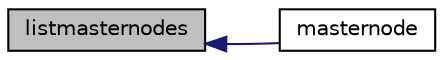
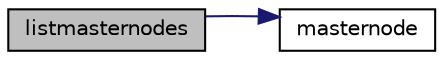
(253, 44) -> (232, 16)
